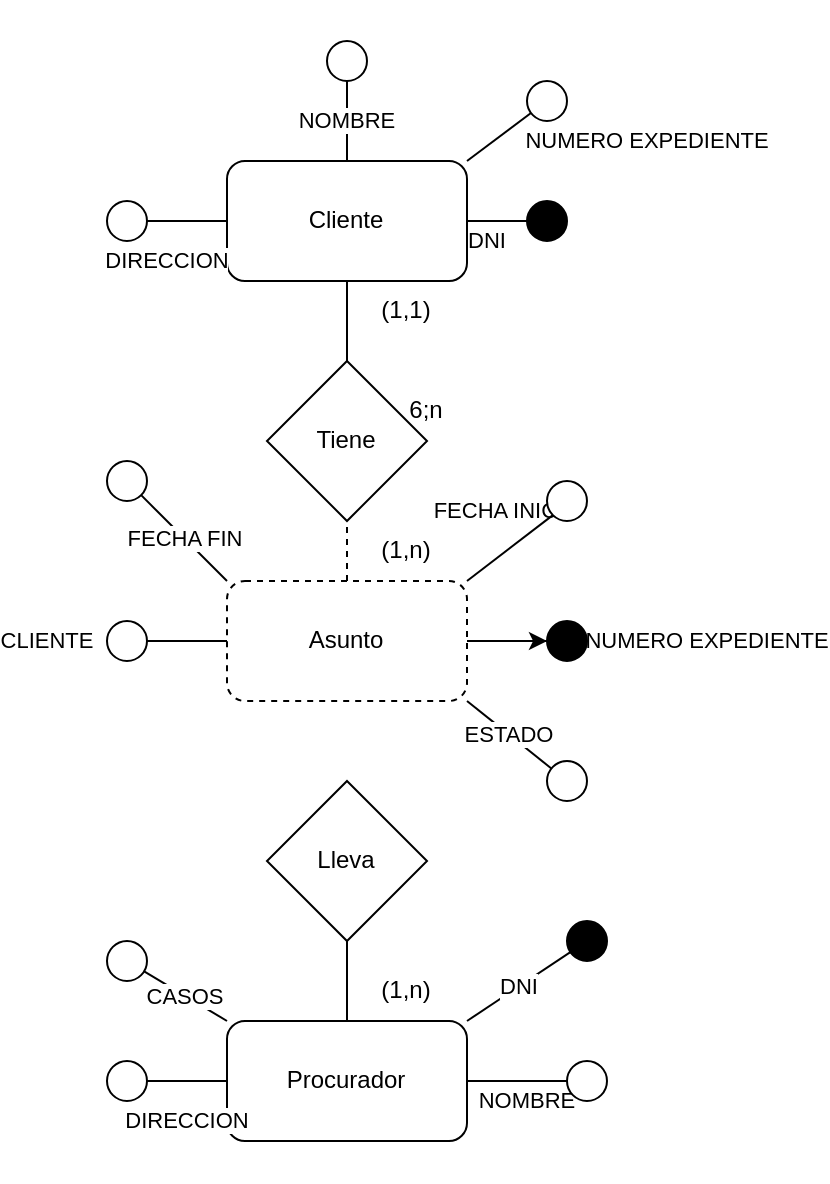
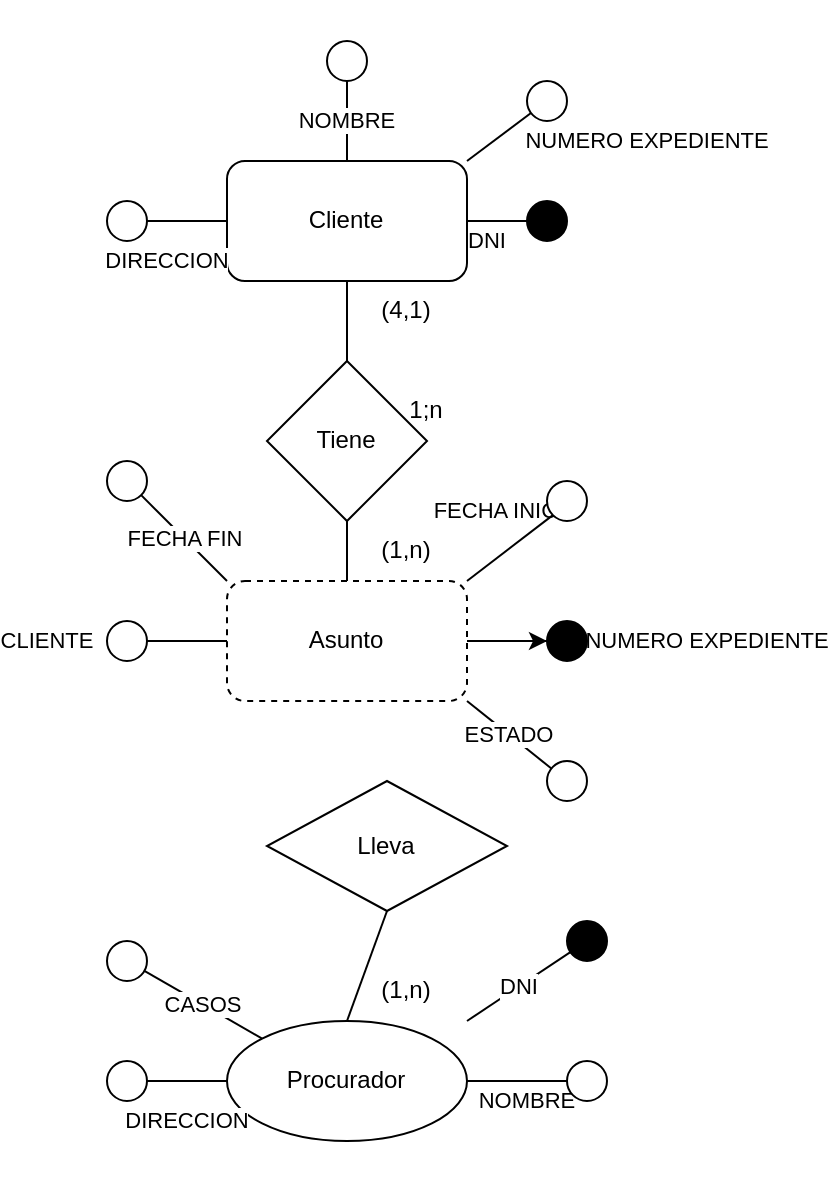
(407, 311) -> (407, 311)
(427, 411) -> (427, 411)
(347, 549) -> (347, 549)
(347, 861) -> (387, 846)
(347, 1081) -> (347, 1081)
